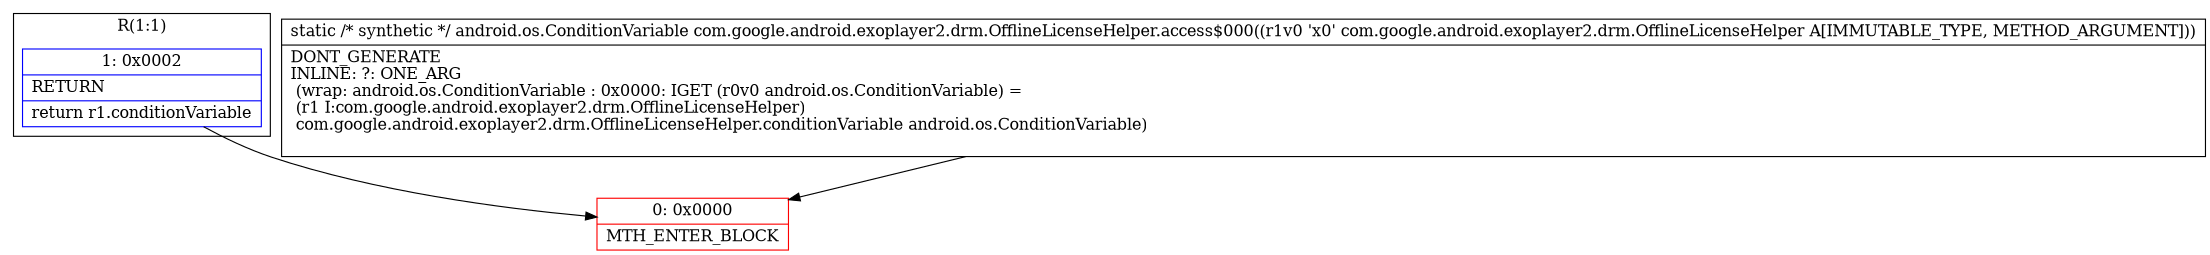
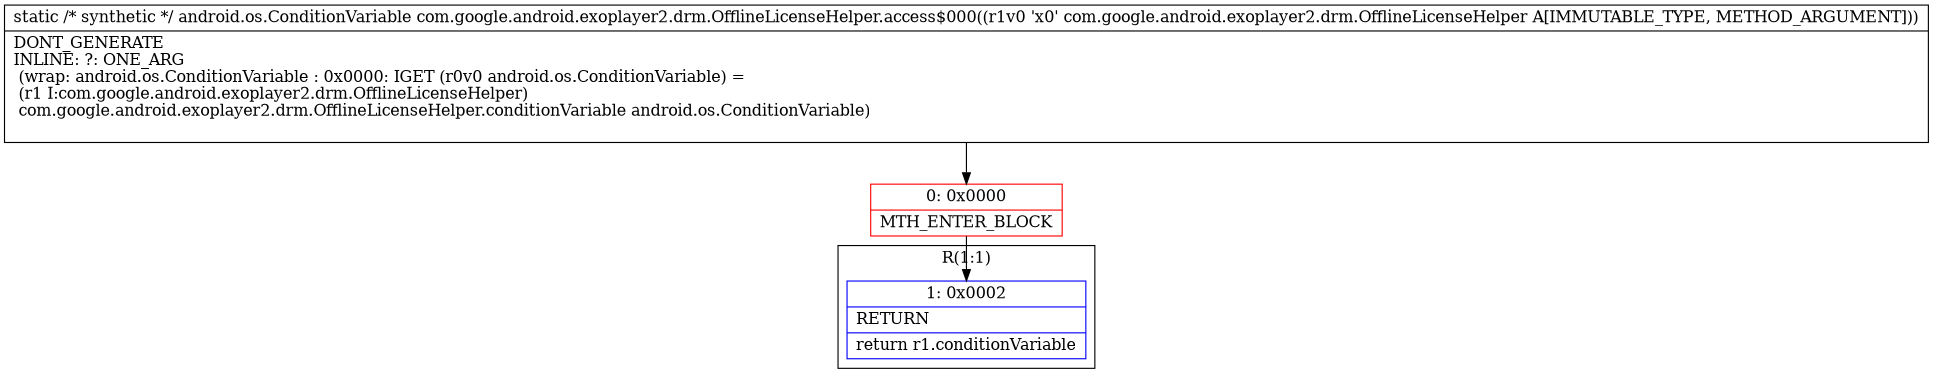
(390, 188) -> (966, 253)
